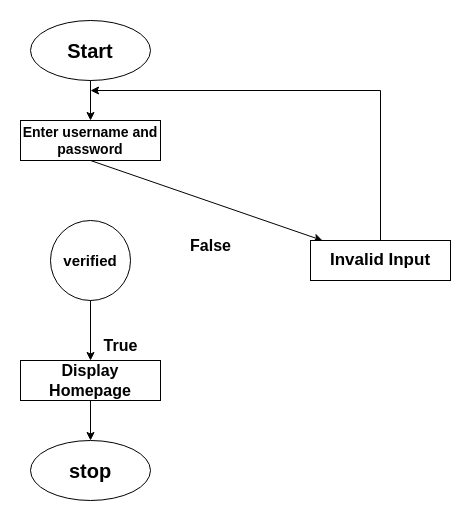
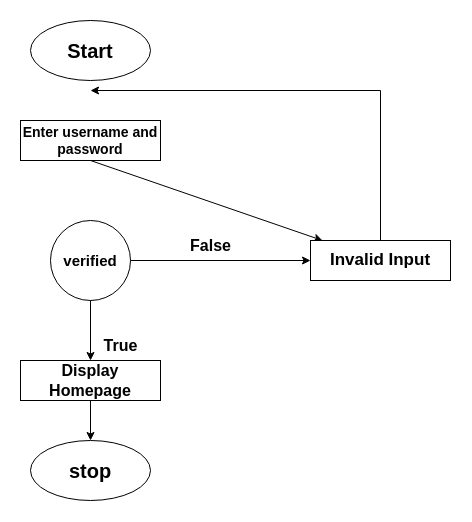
(91, 97) -> none
none -> (217, 261)
